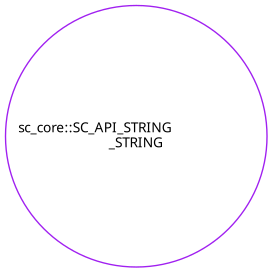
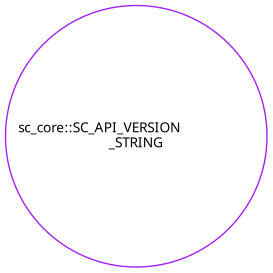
(136, 136) -> (136, 136)
